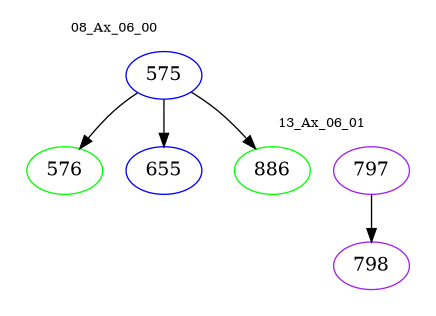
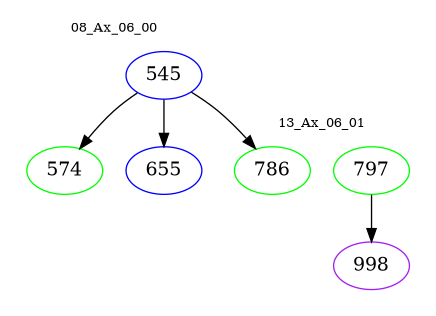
(164, 75) -> (164, 75)
(65, 171) -> (65, 171)
(272, 171) -> (272, 171)
(372, 171) -> (372, 171)
(372, 266) -> (372, 266)
